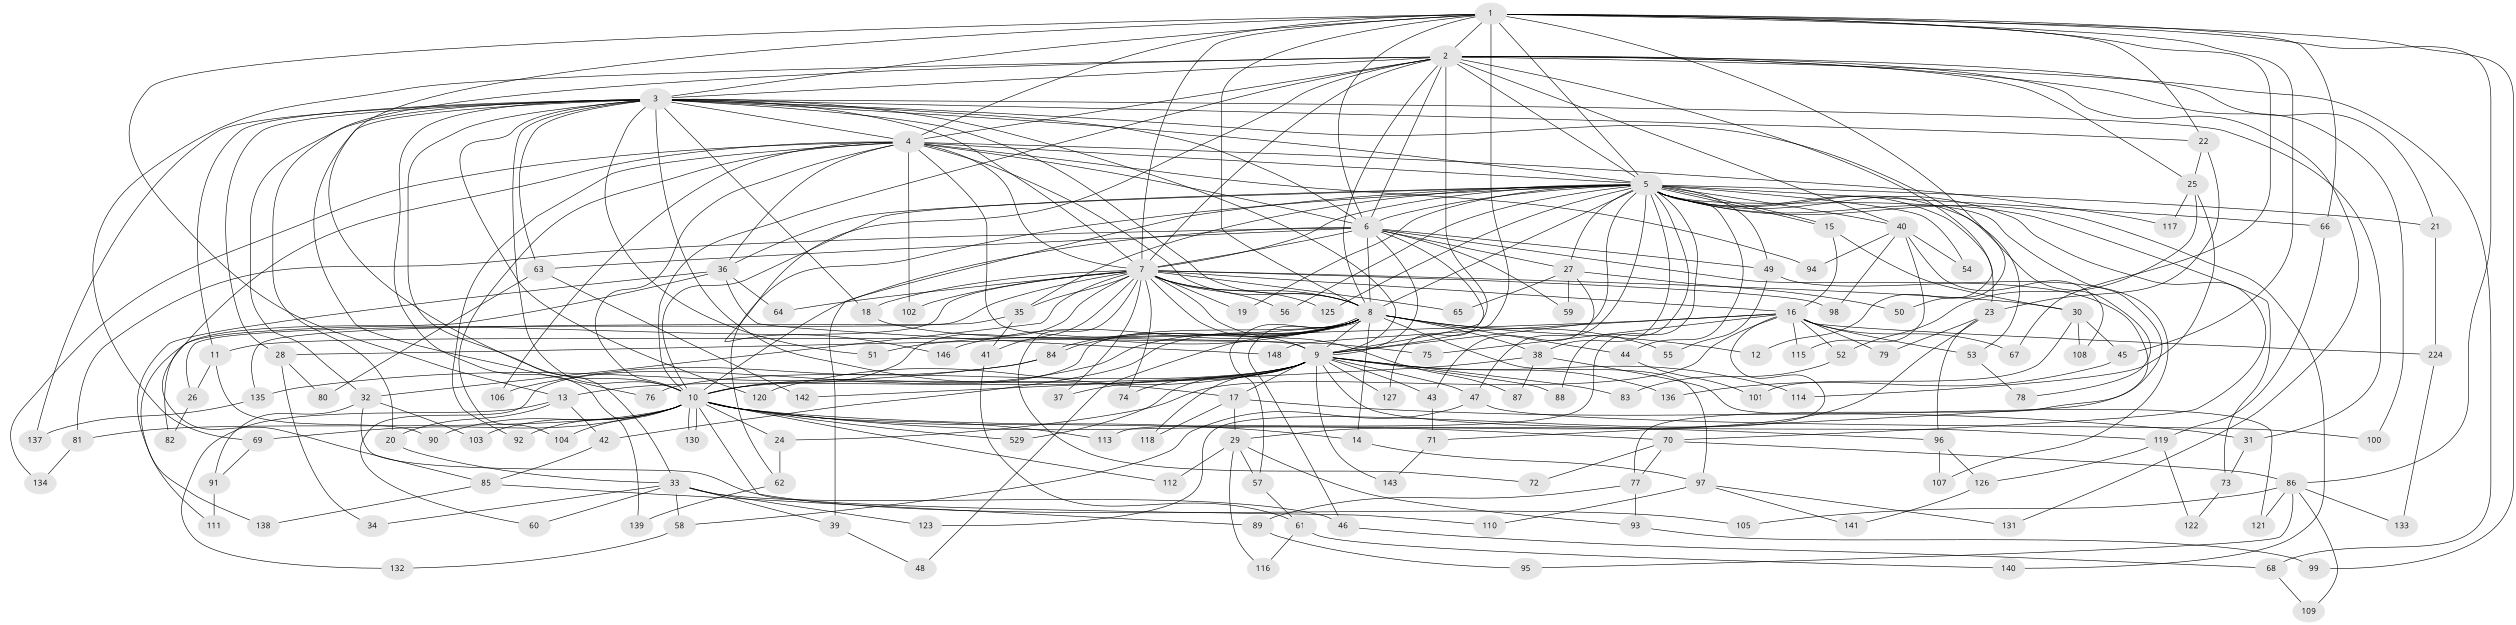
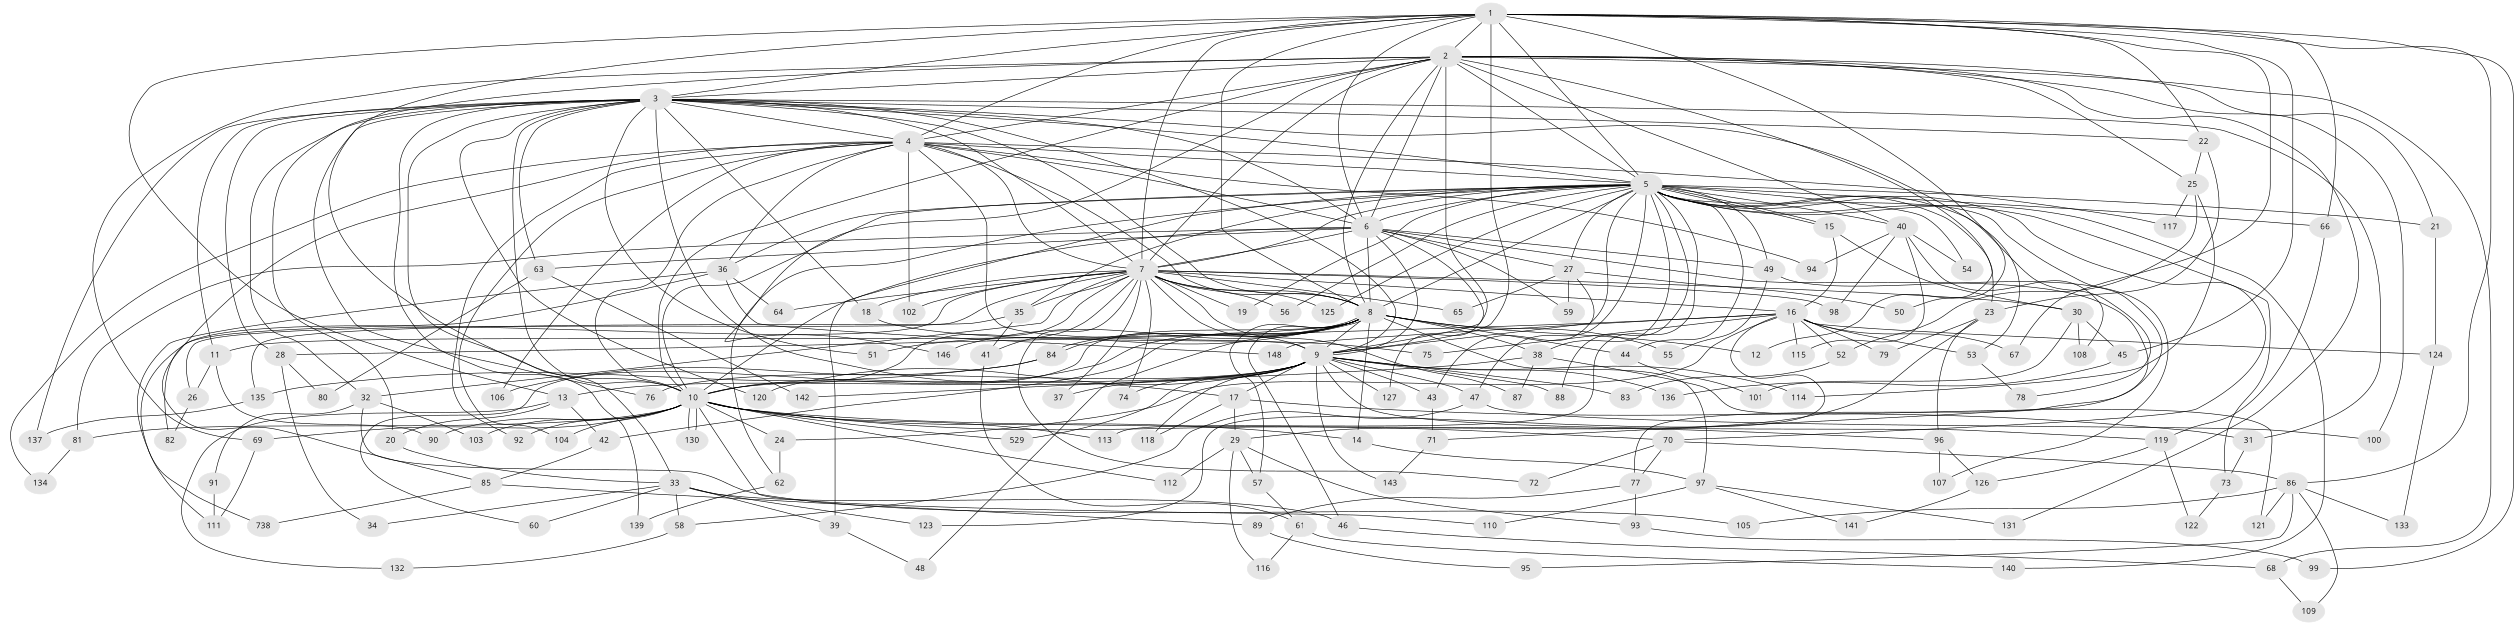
(2436, 355) -> (2436, 355)
(236, 462) -> (240, 485)
(263, 526) -> (263, 526)
